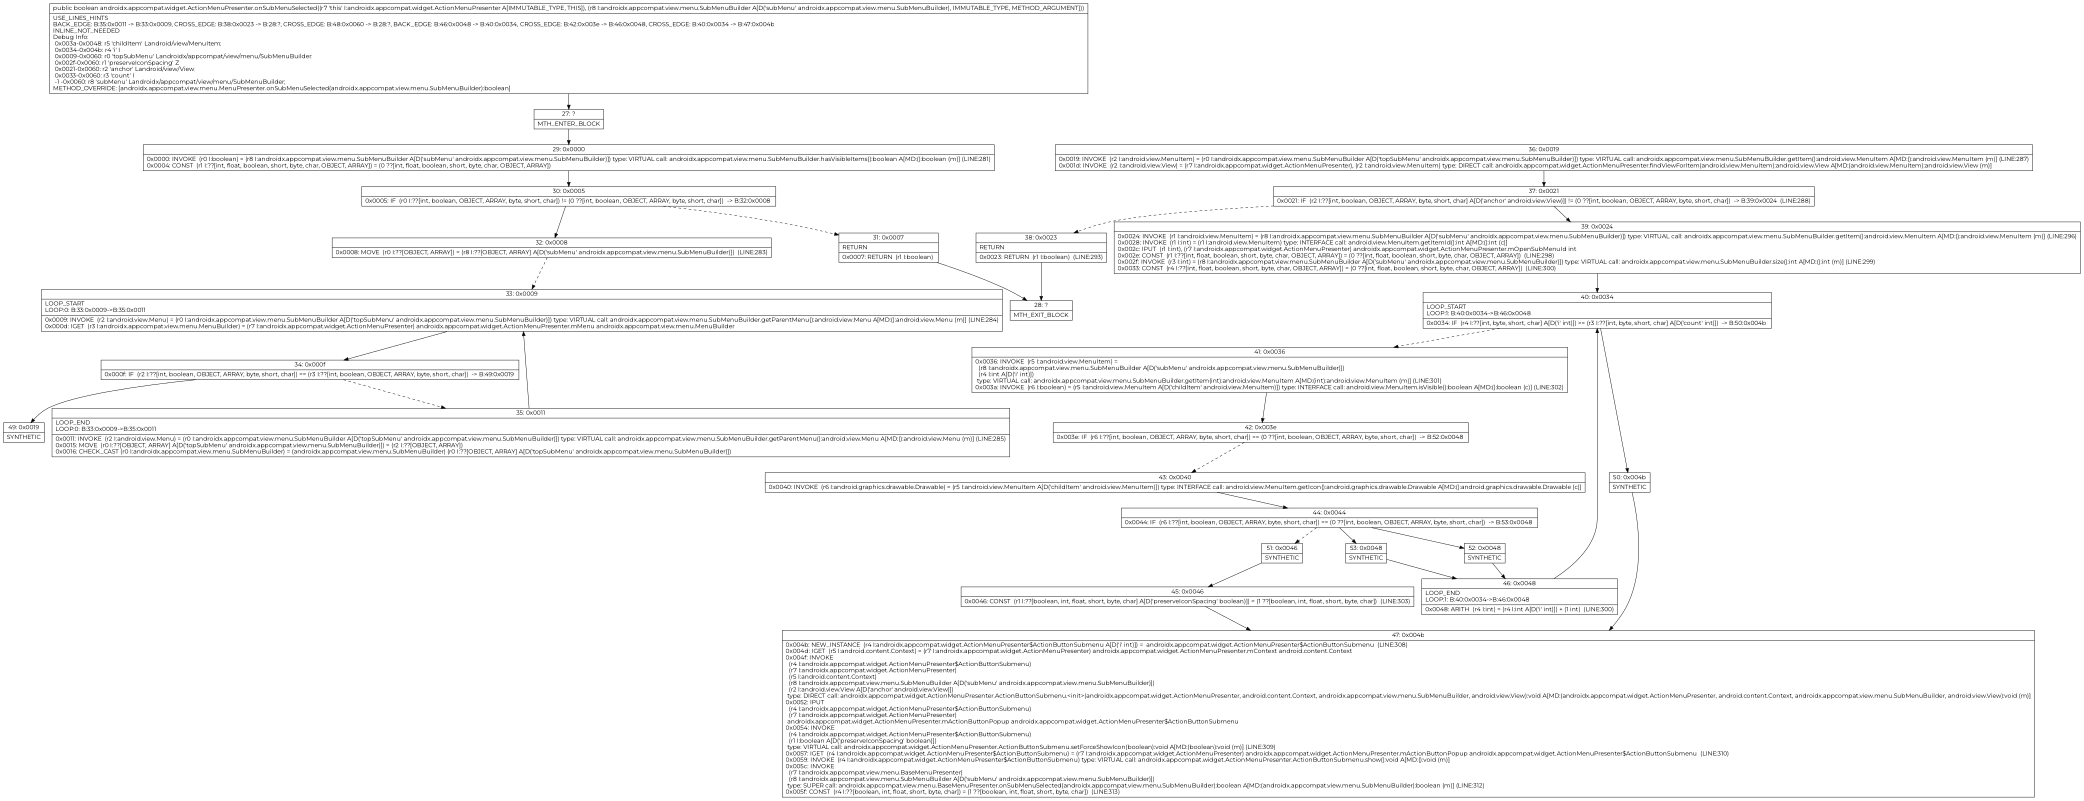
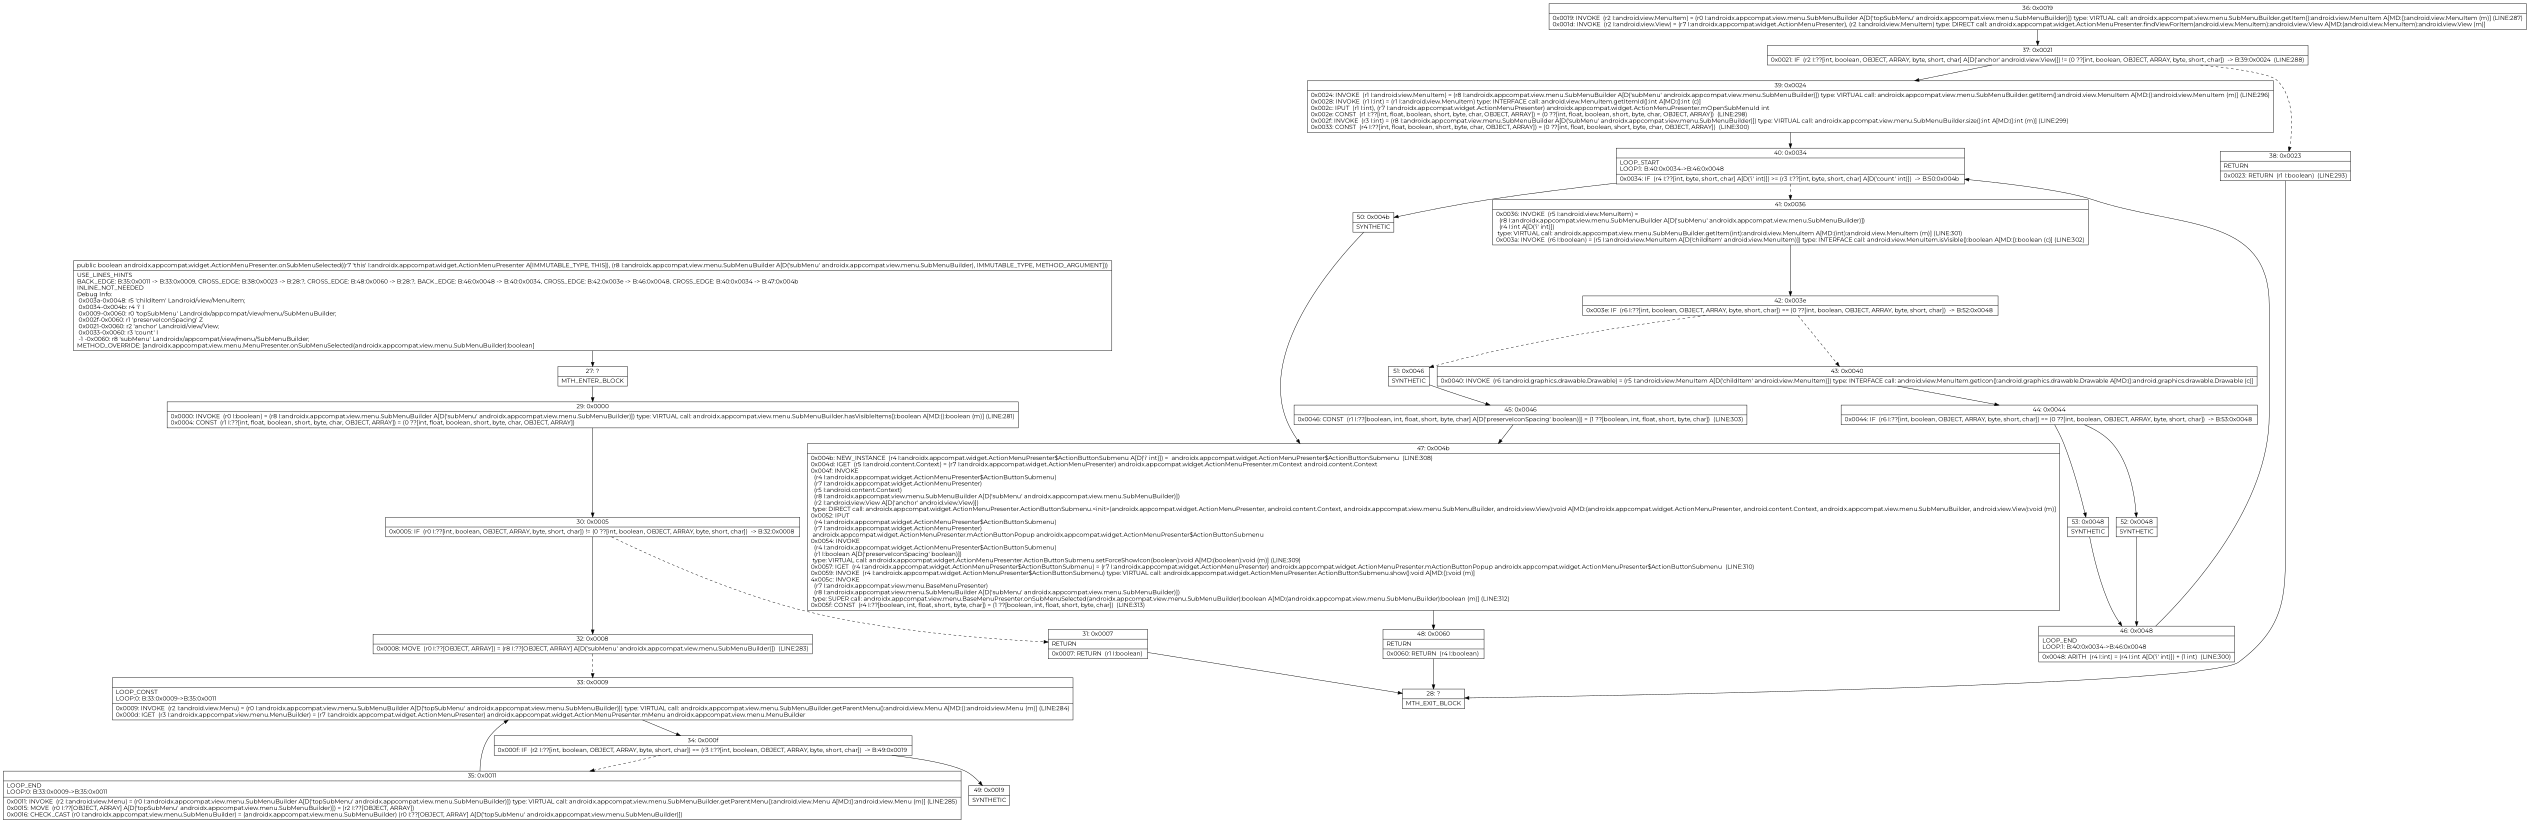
(65, 304) -> (137, 692)
(1308, 534) -> (1569, 336)
none -> (1434, 644)
(812, 766) -> (837, 580)
